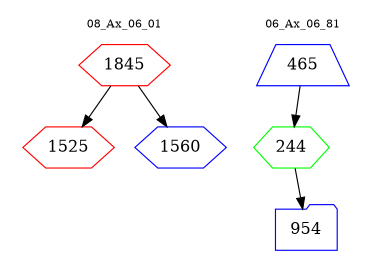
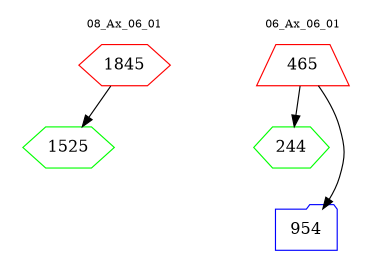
(303, 25) -> (303, 25)
(303, 65) -> (303, 65)
(69, 147) -> (69, 147)
(181, 147) -> none
(298, 183) -> (343, 141)
